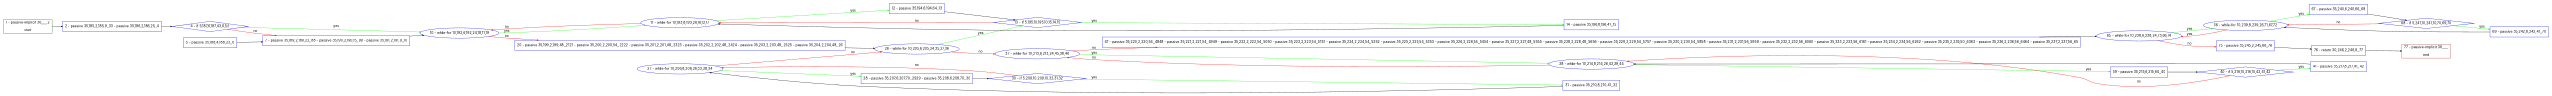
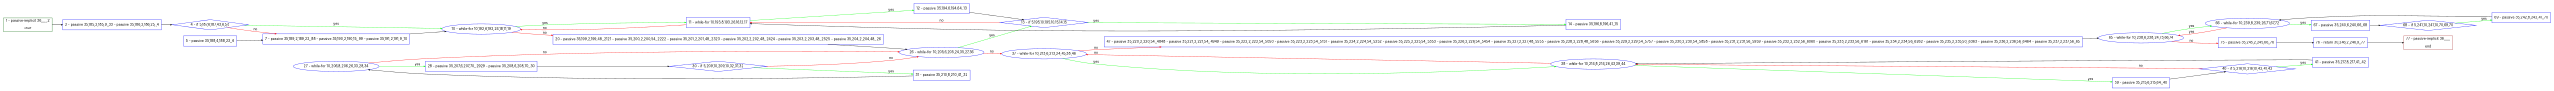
(680, 23) -> (718, 22)
(2336, 24) -> none
(870, 67) -> (842, 64)
